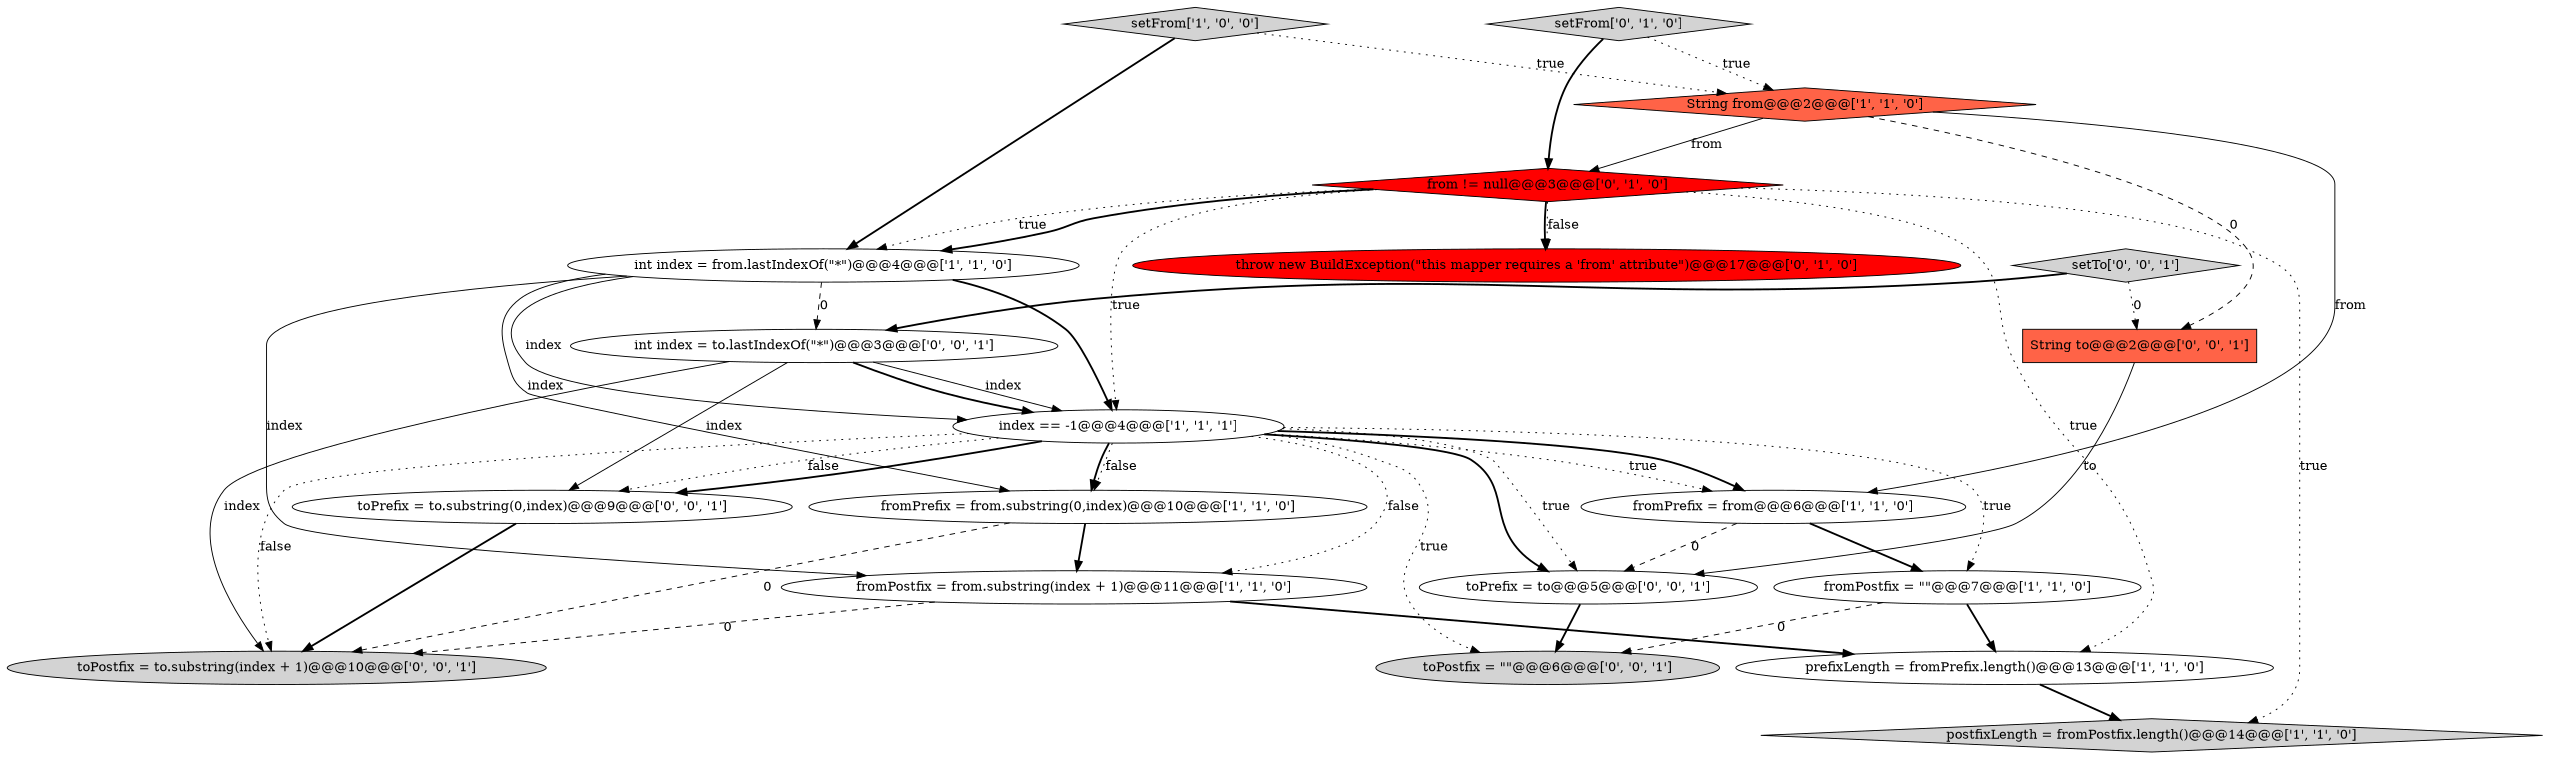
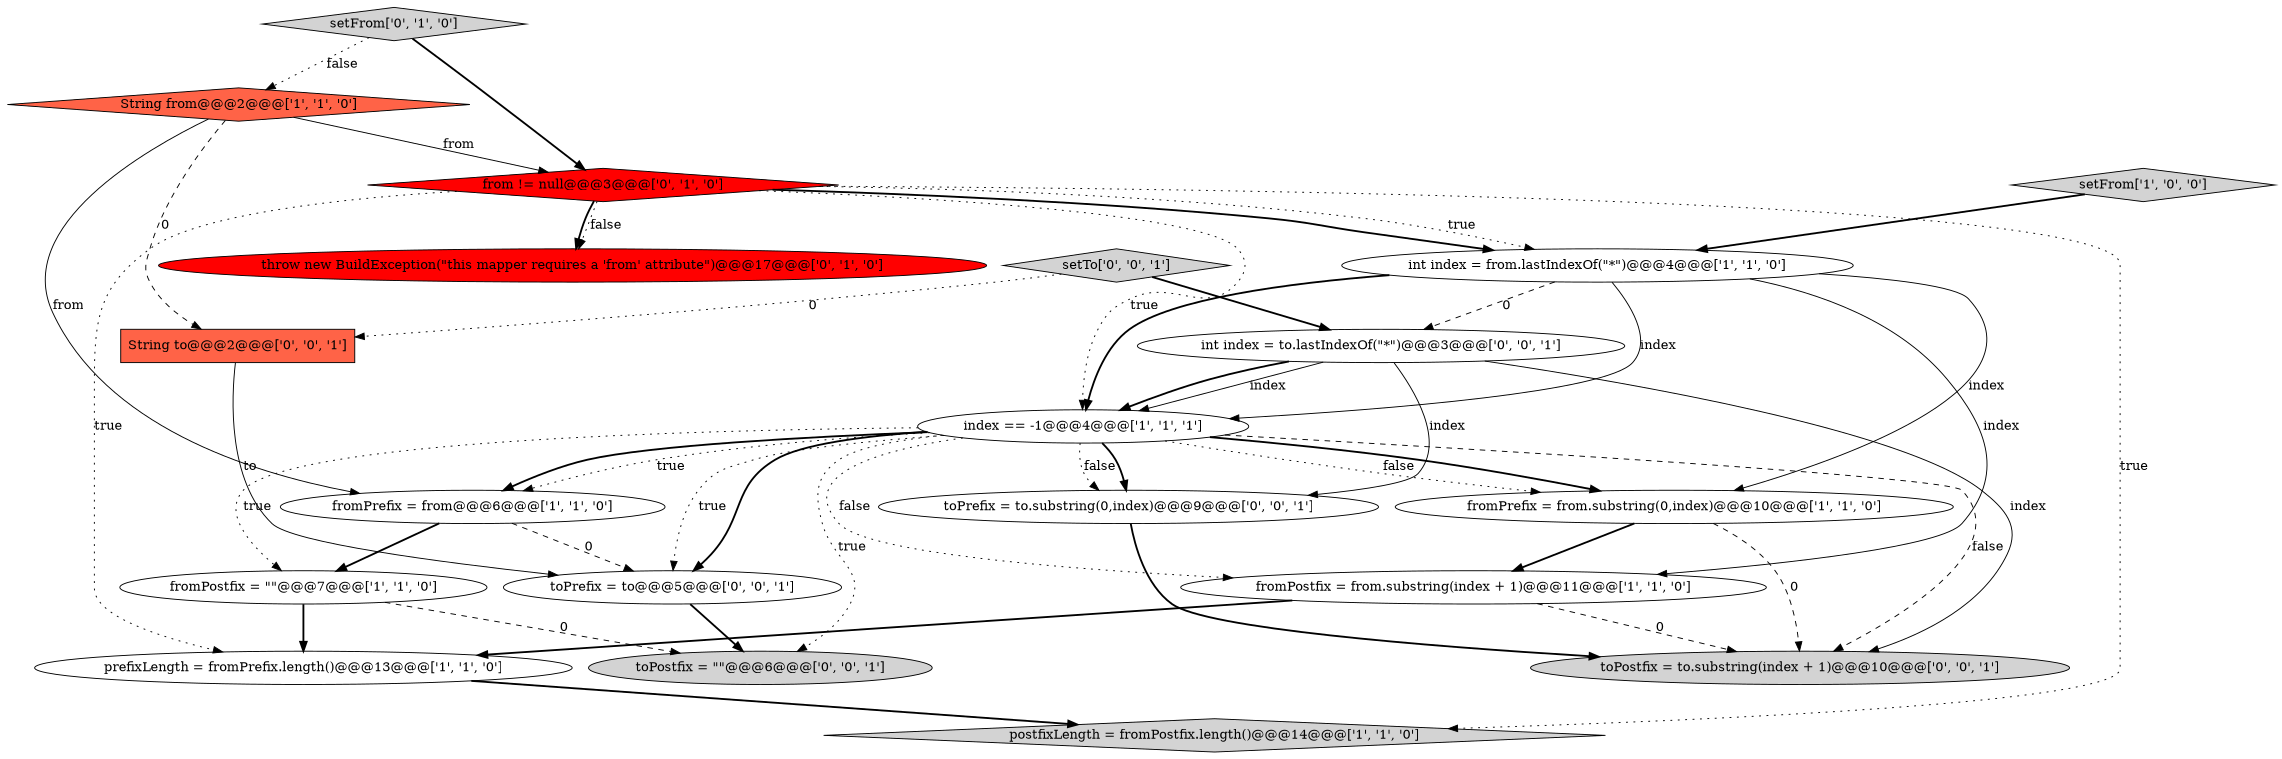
(1487, 63) -> none
(1737, 64) -> (342, 64)
(546, 457) -> (1706, 465)
